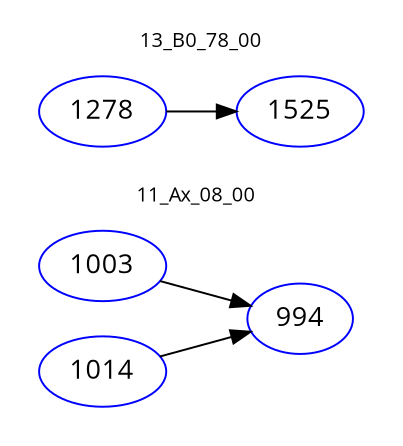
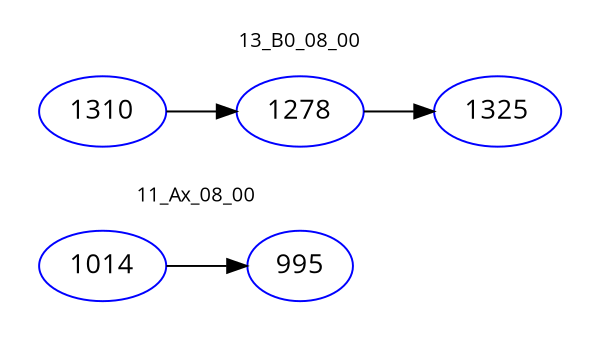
(201, 42) -> (300, 42)
none -> (103, 111)
(300, 111) -> (498, 111)
(103, 266) -> none
(300, 319) -> (300, 266)
